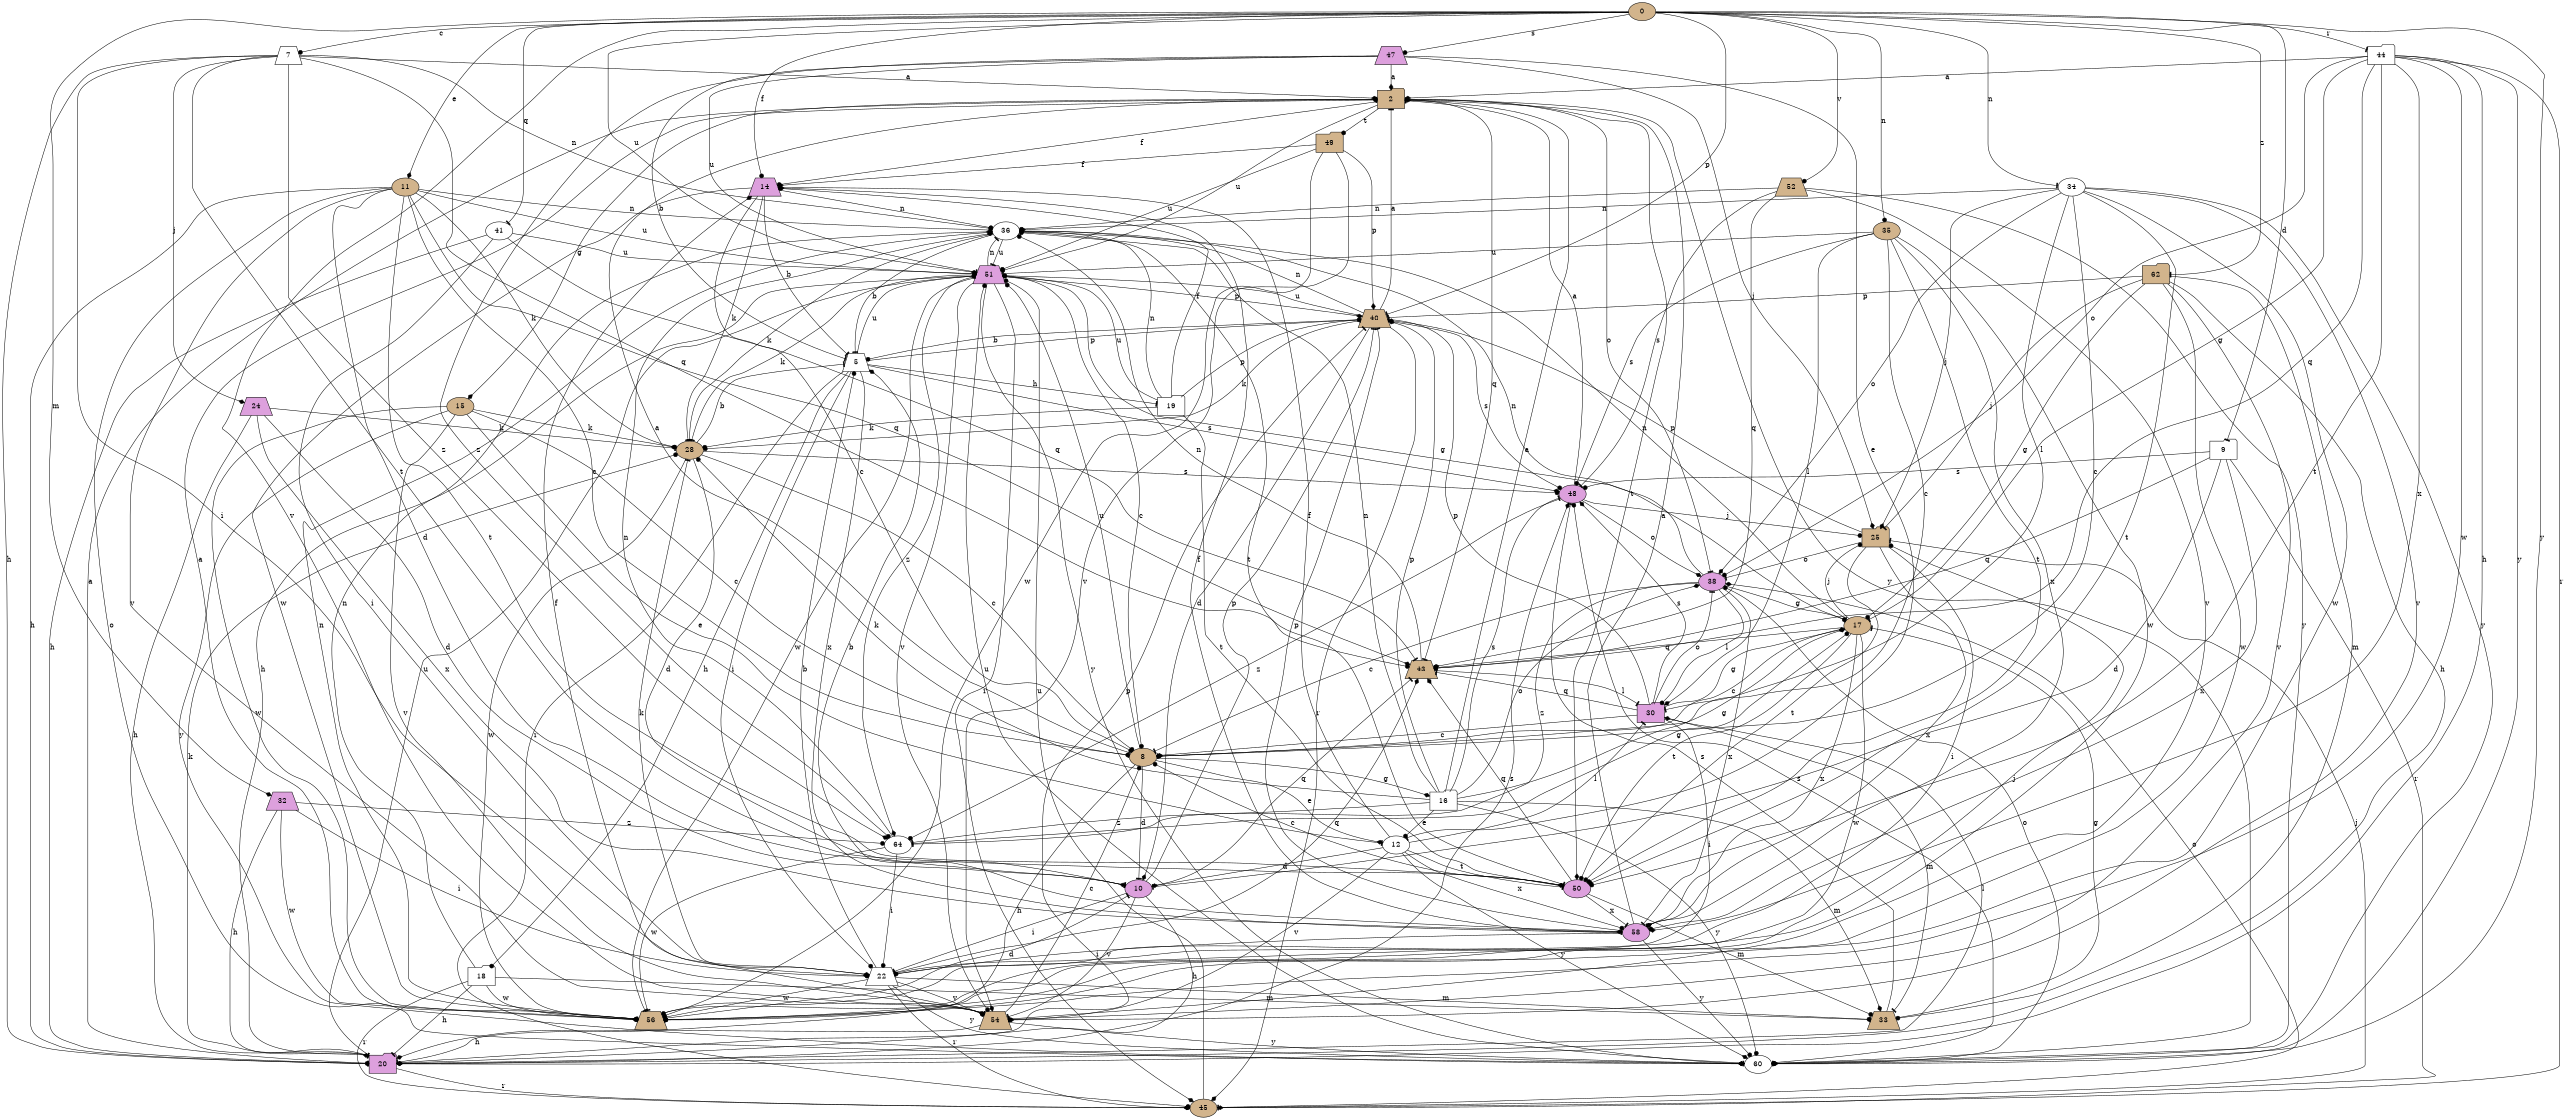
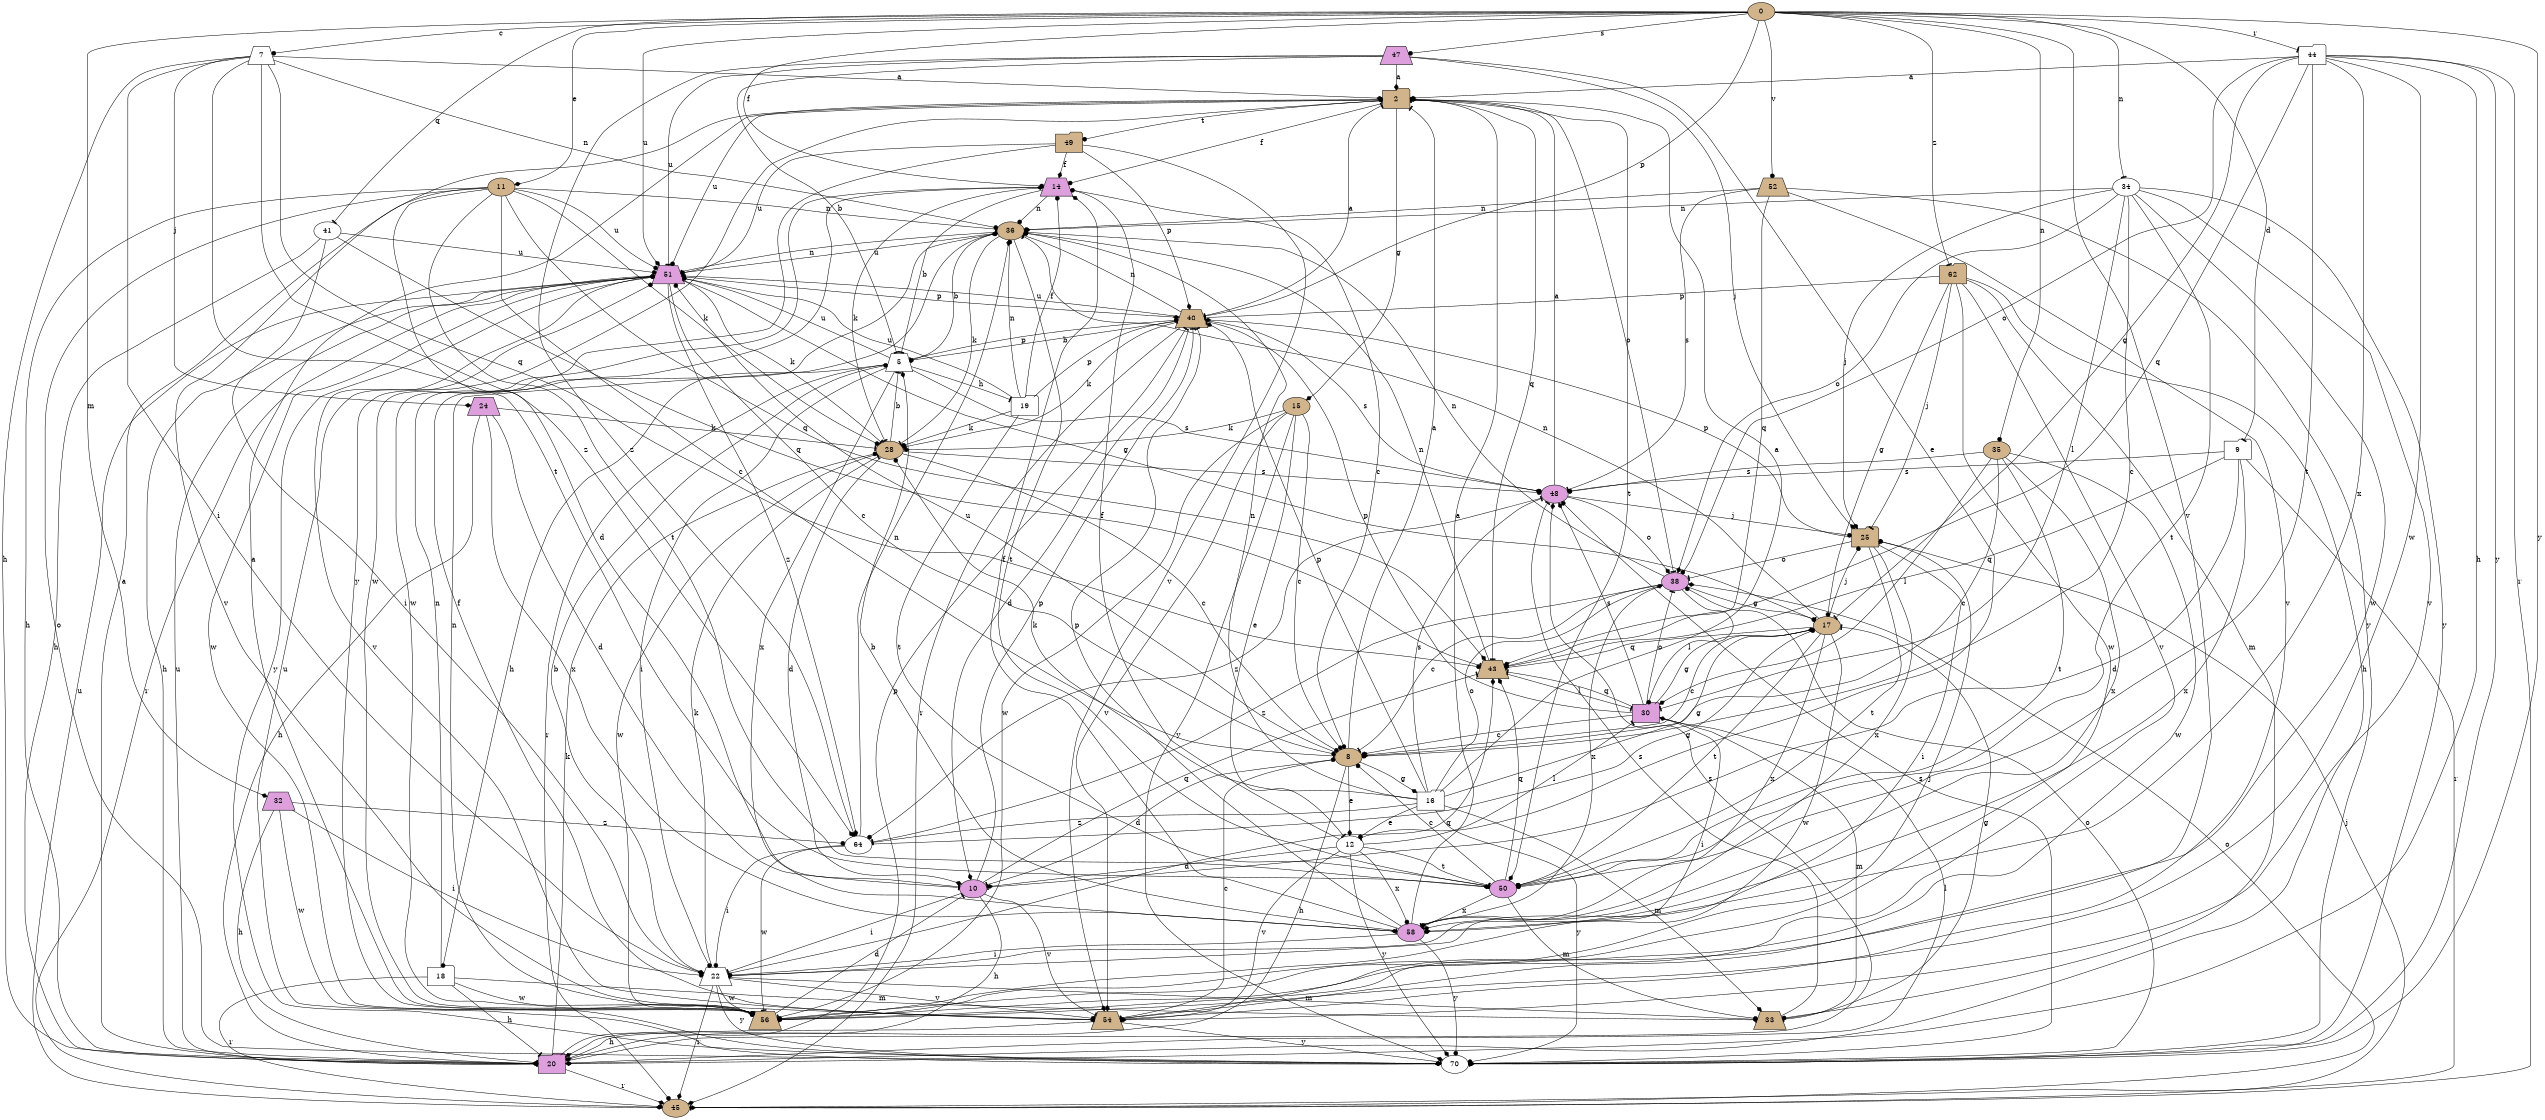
(1006, 231) -> (1011, 231)
(1439, 253) -> none
(1758, 1064) -> (1455, 1064)
